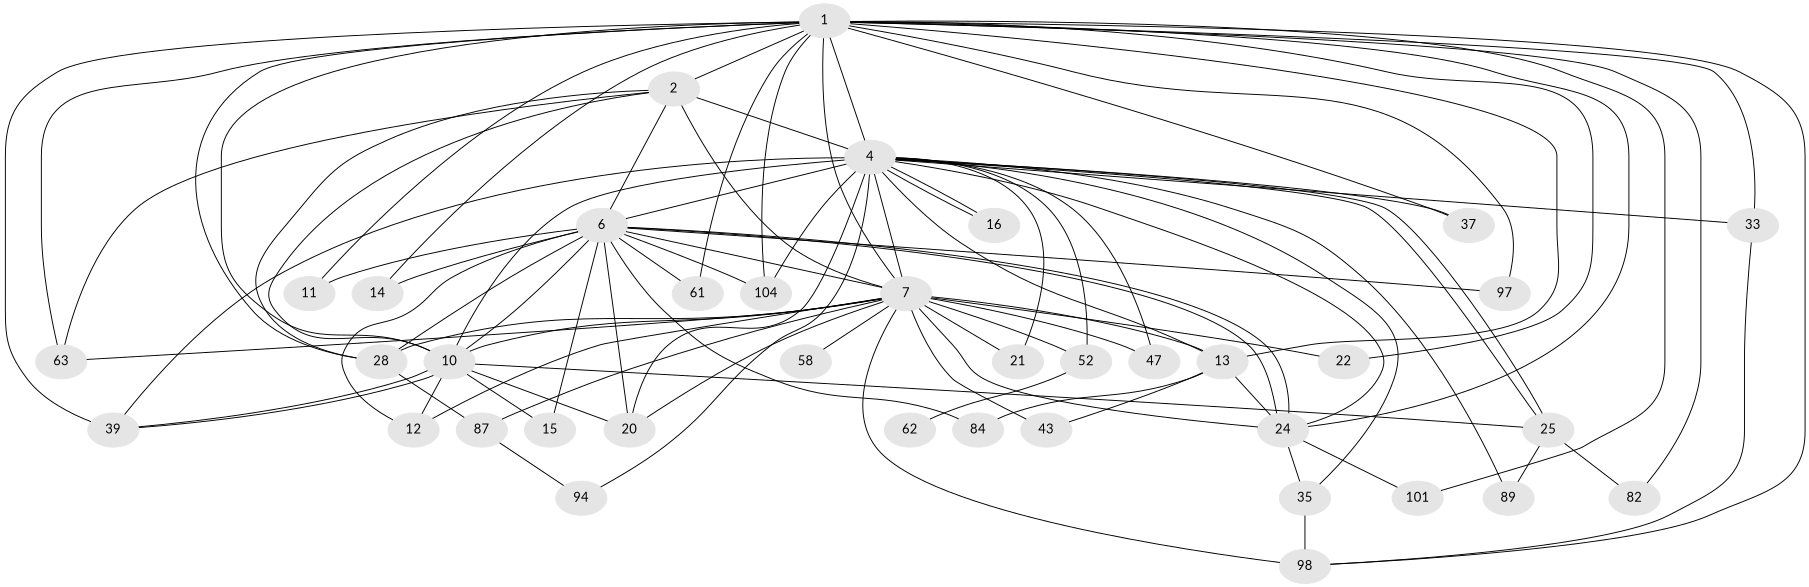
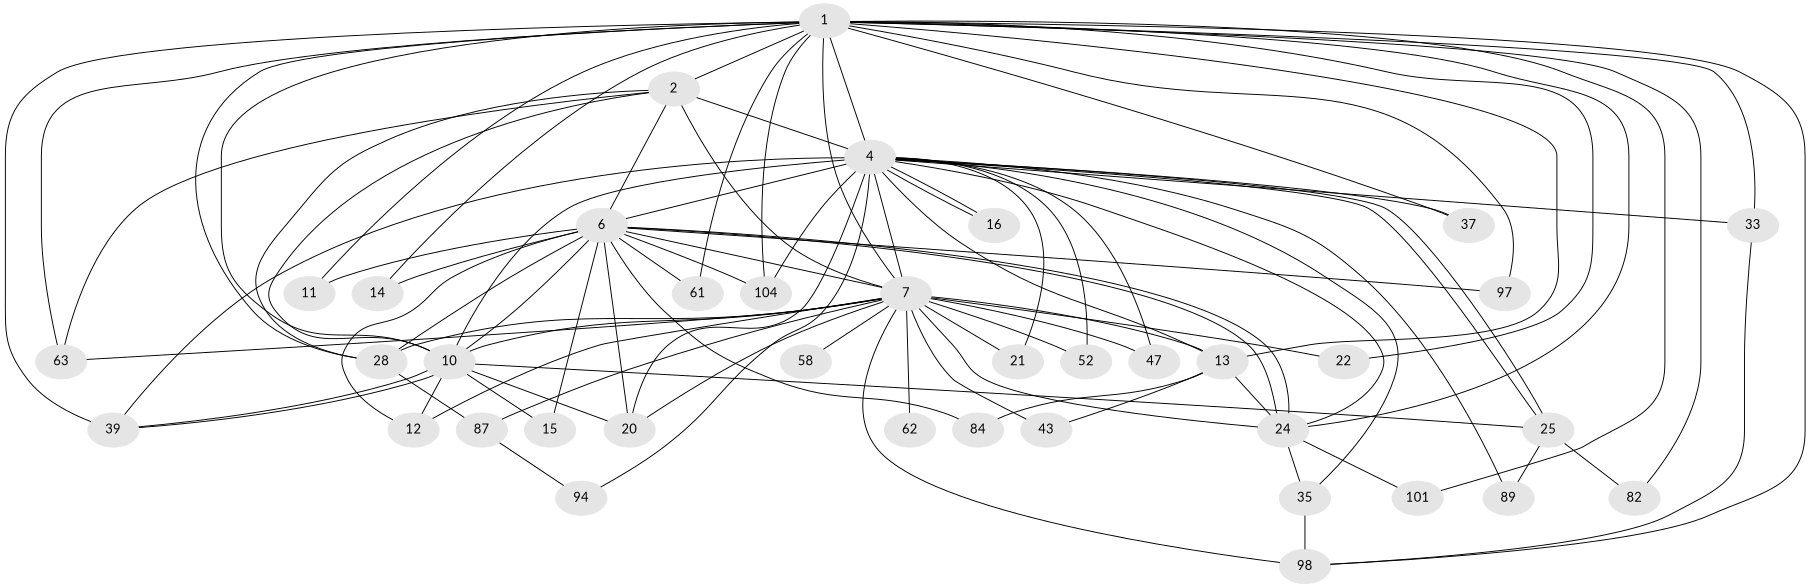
(977, 402) -> (908, 362)
